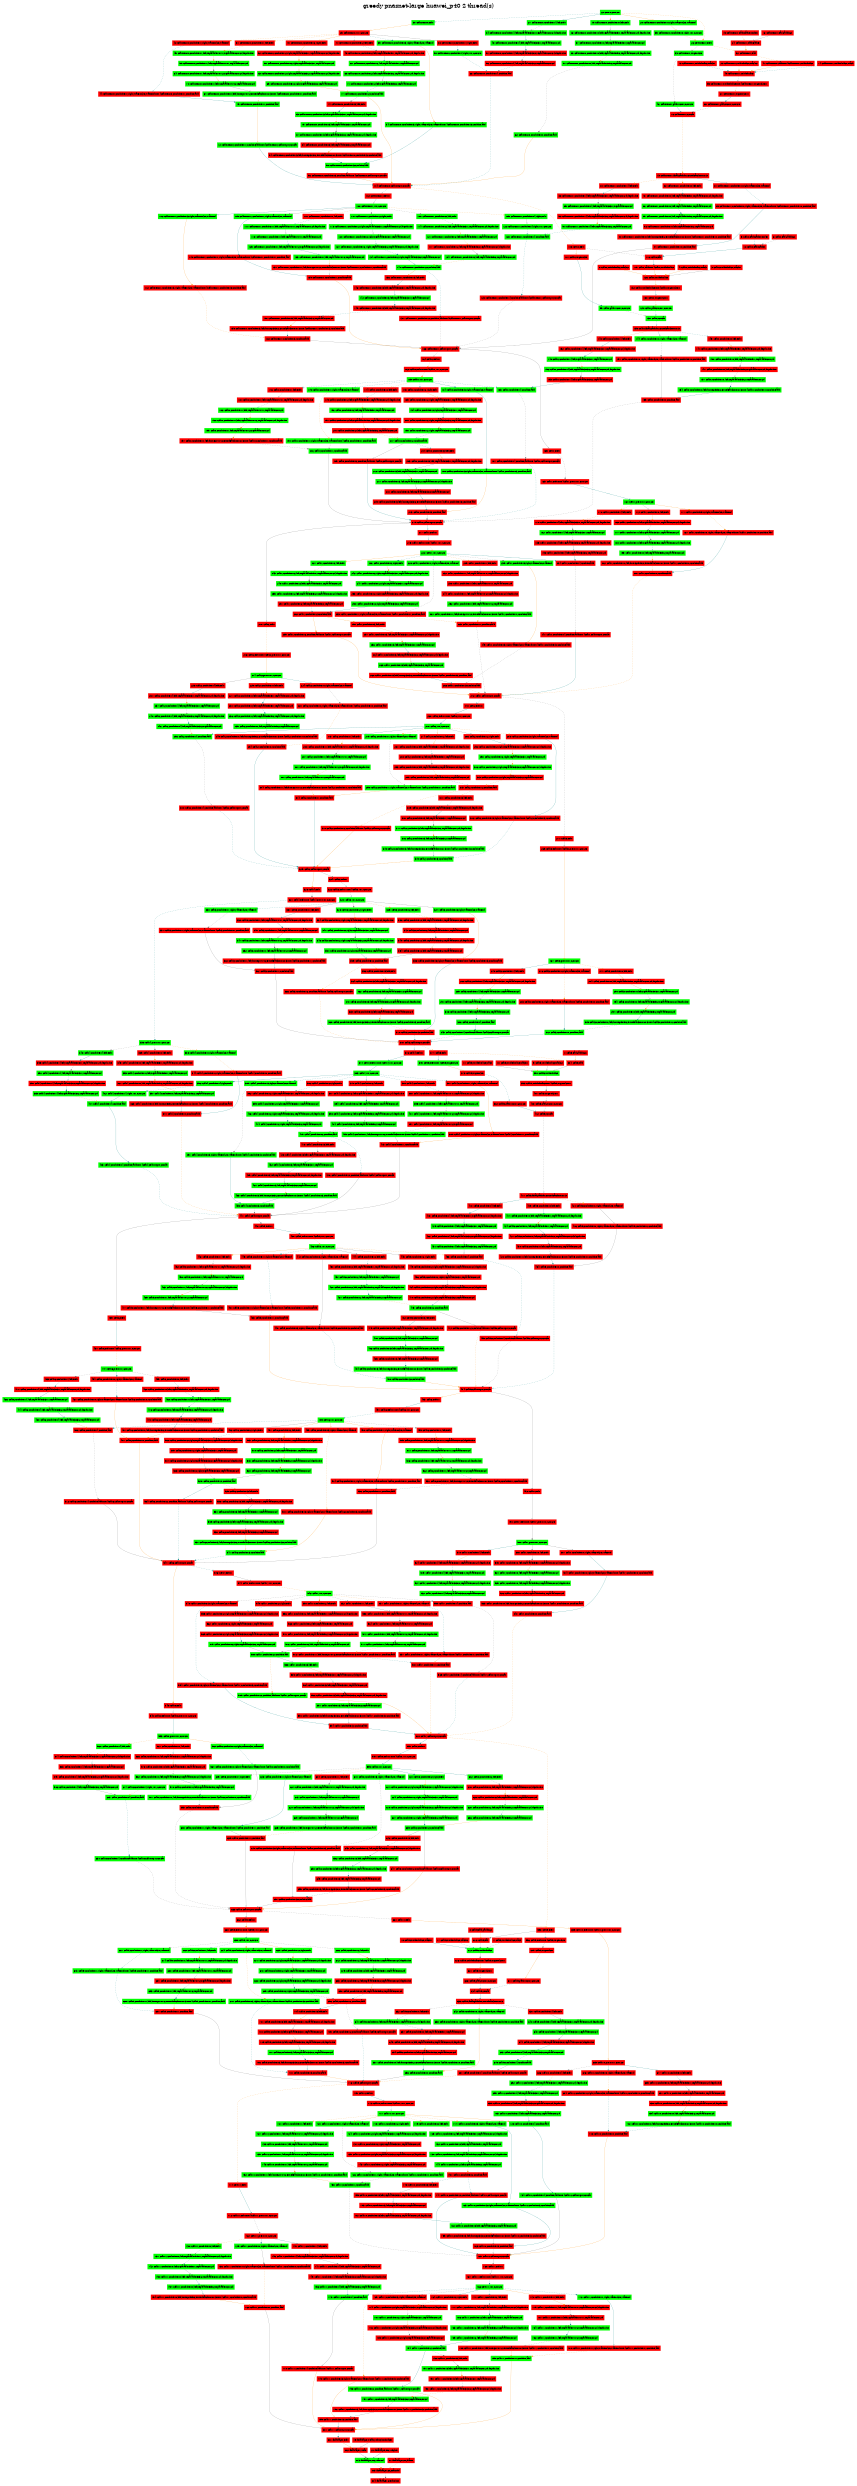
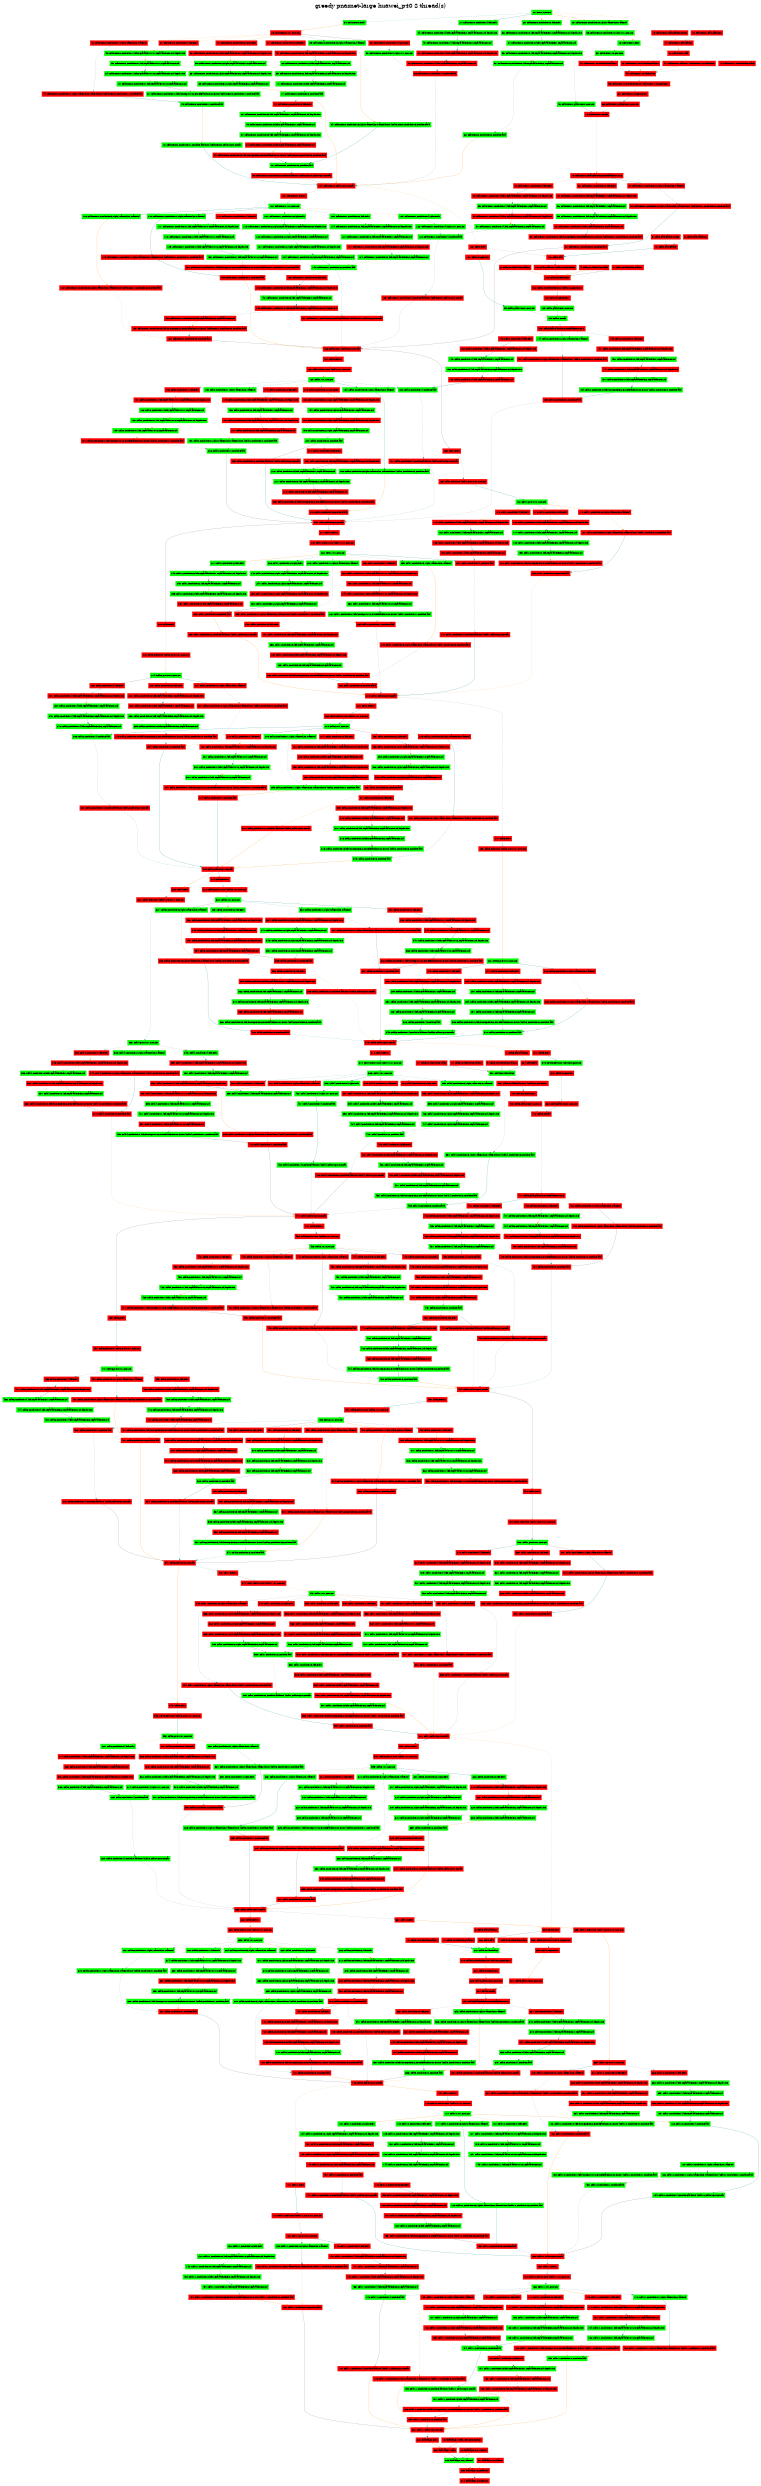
(354, 910) -> none
(367, 2119) -> none
